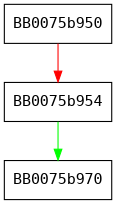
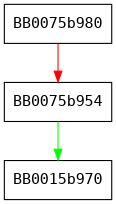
(58, 24) -> (58, 24)
(58, 180) -> (58, 180)
